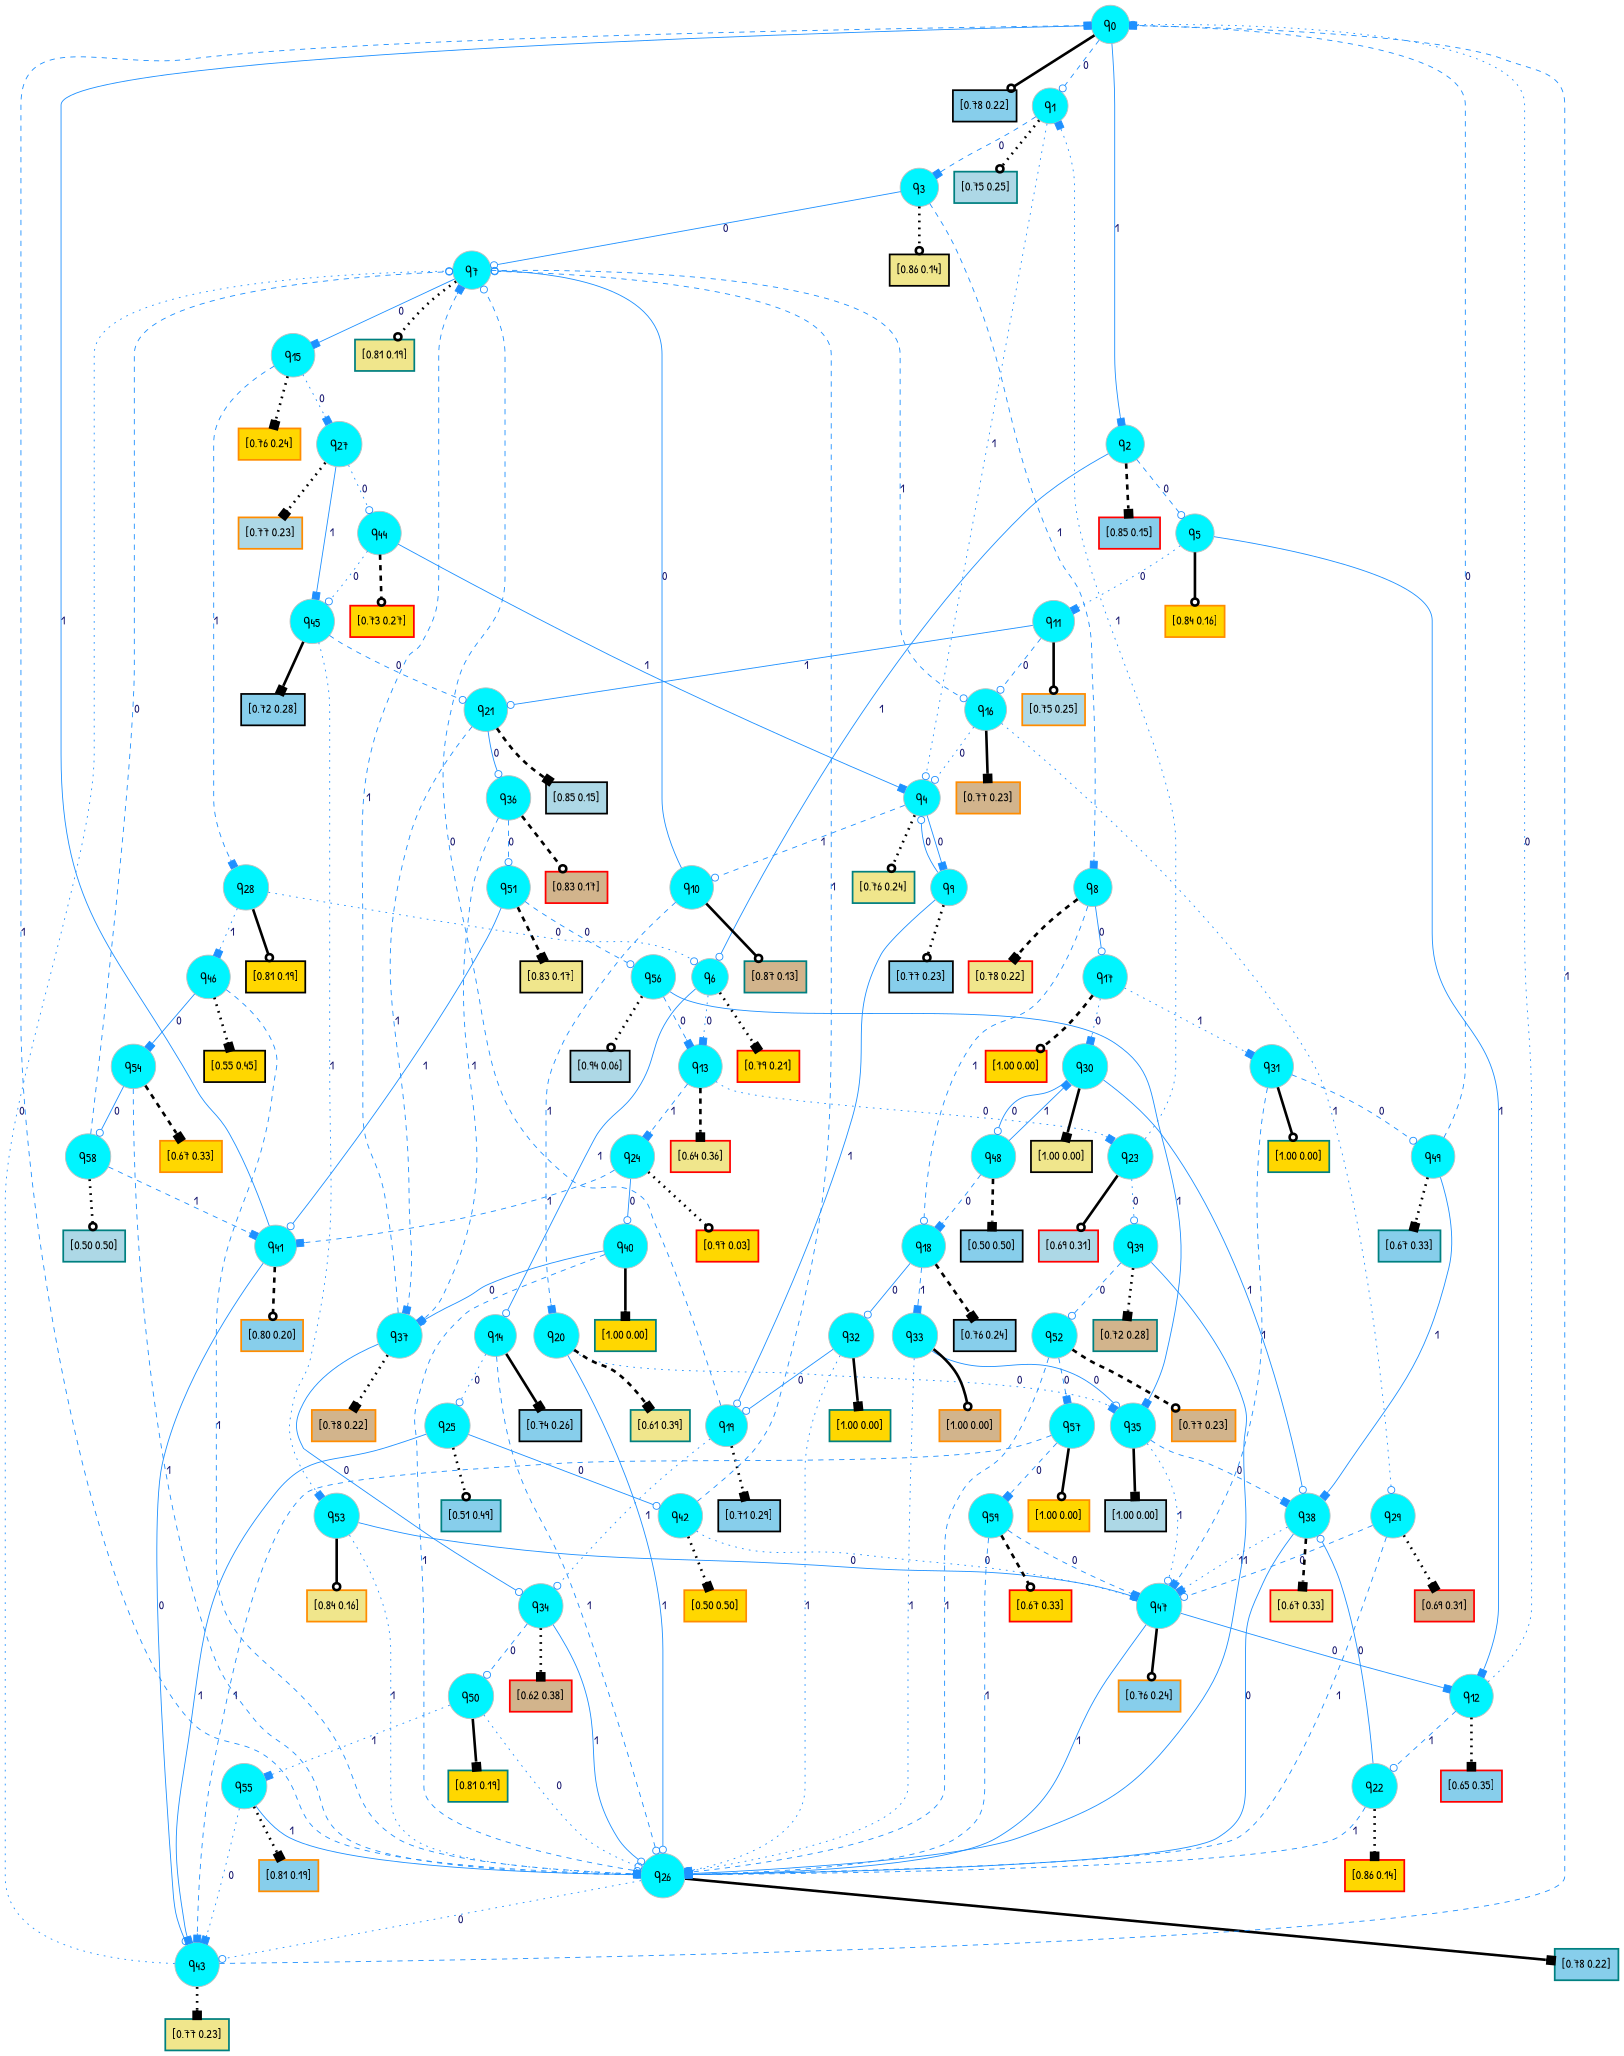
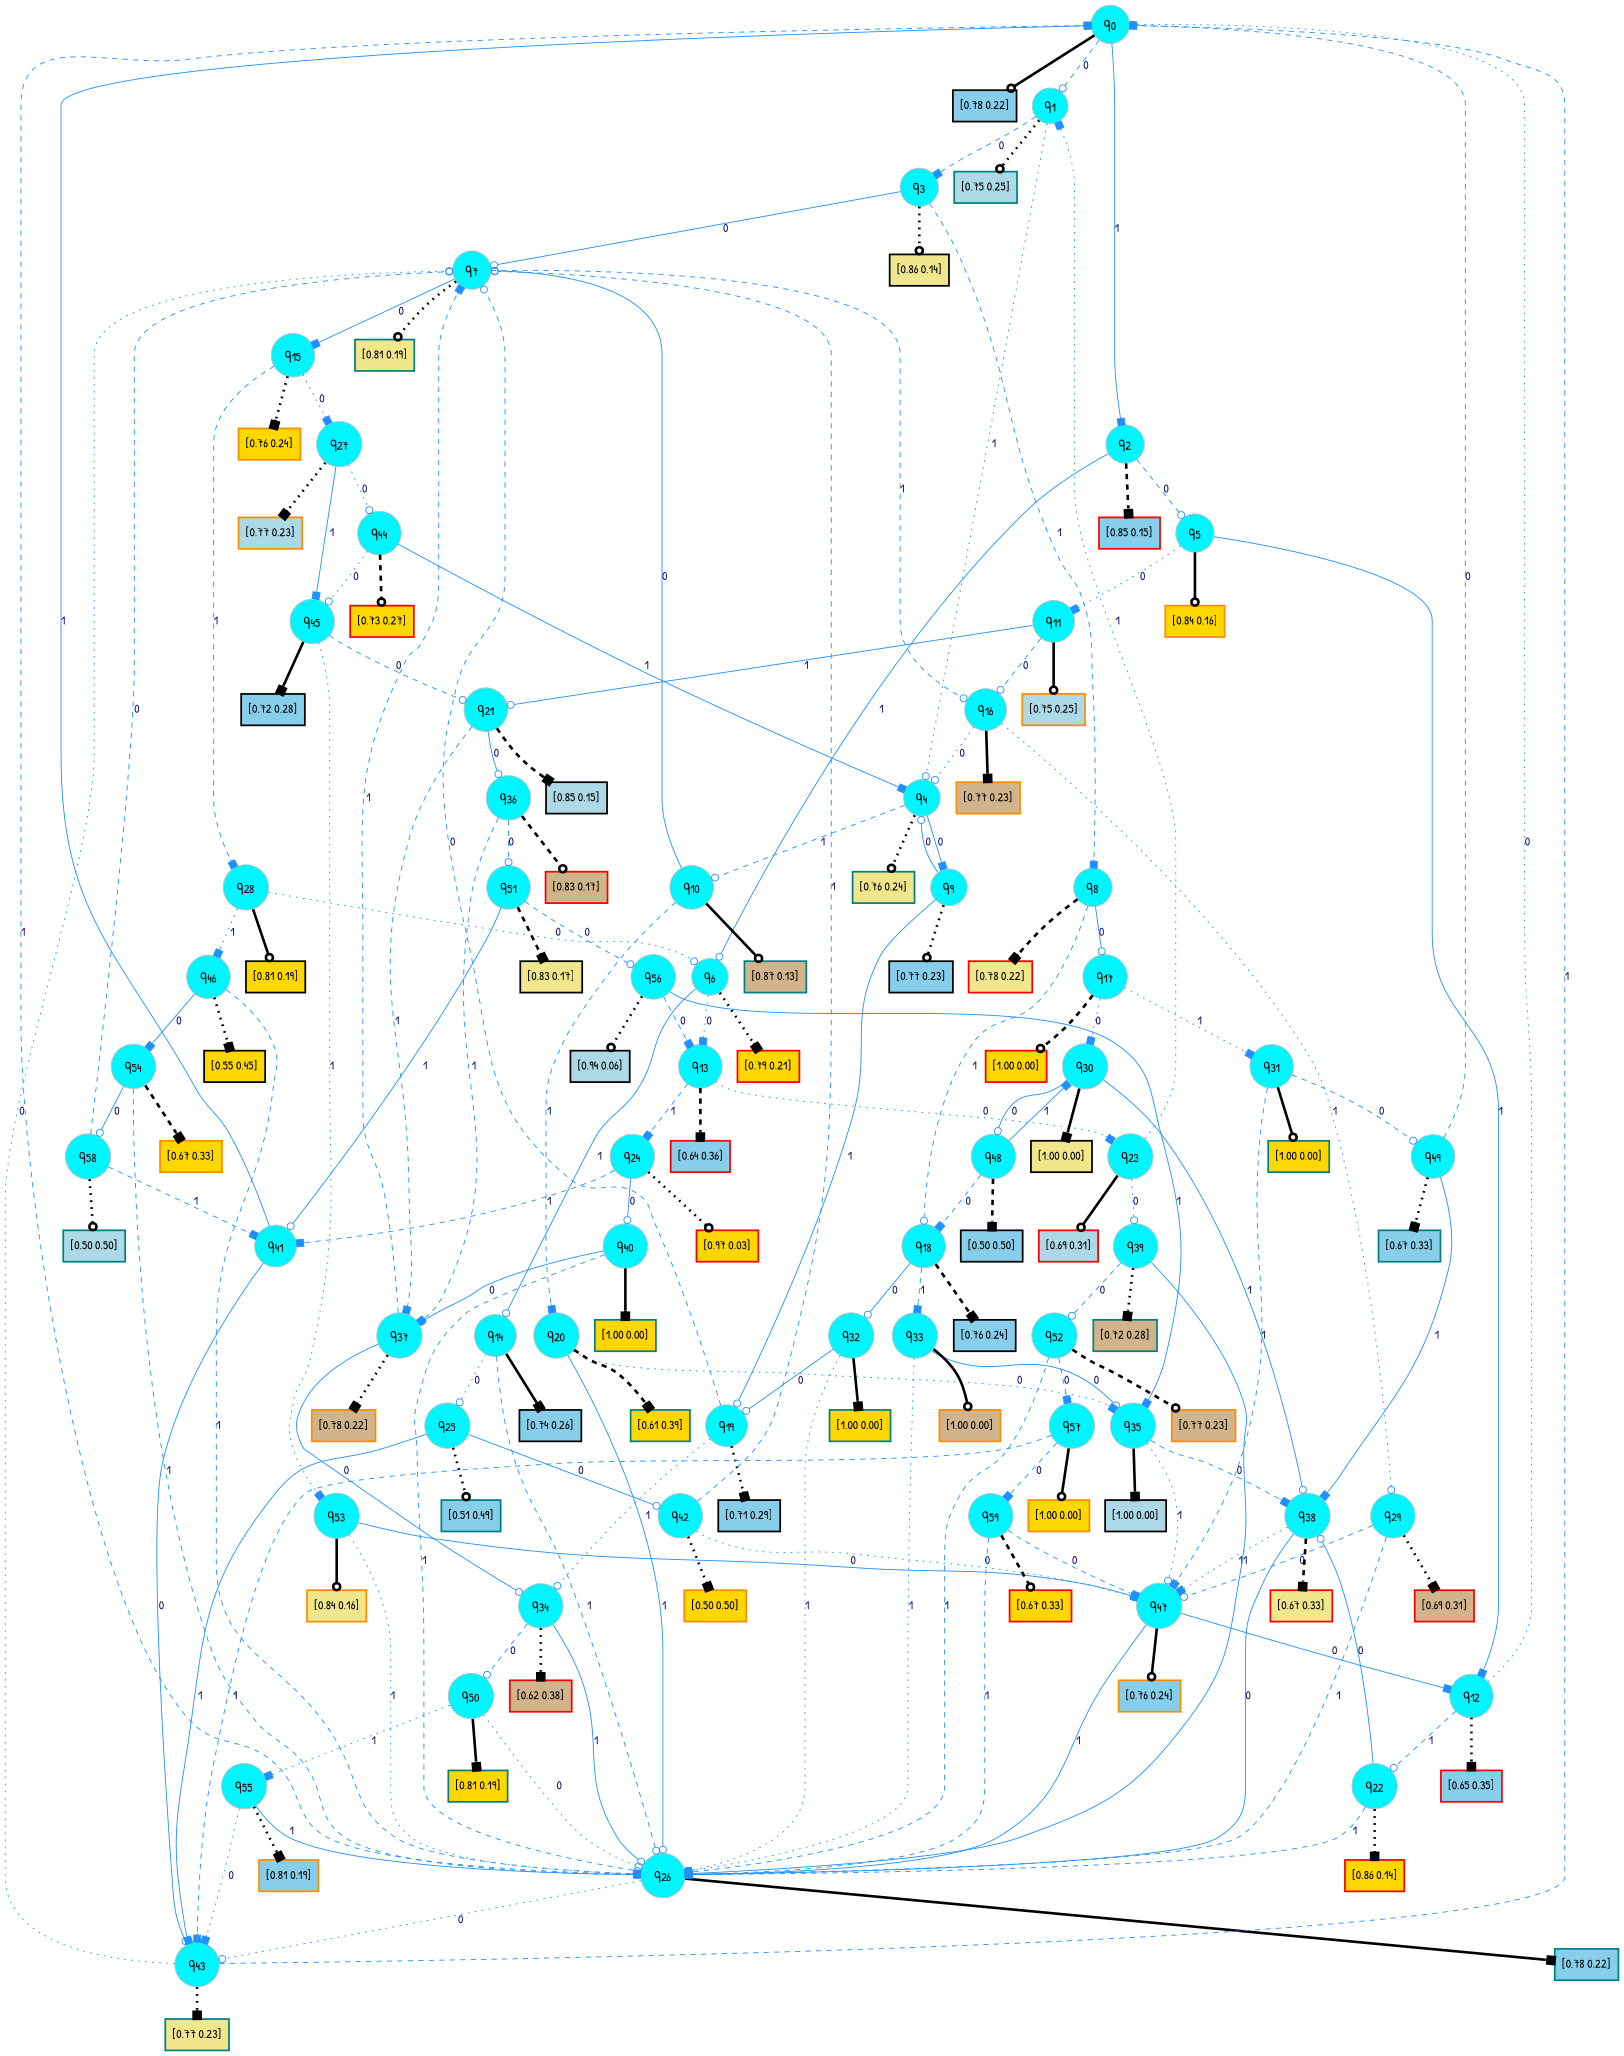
(700, 1156) -> (700, 1156)
(272, 1336) -> none
(660, 1426) -> (660, 1426)
